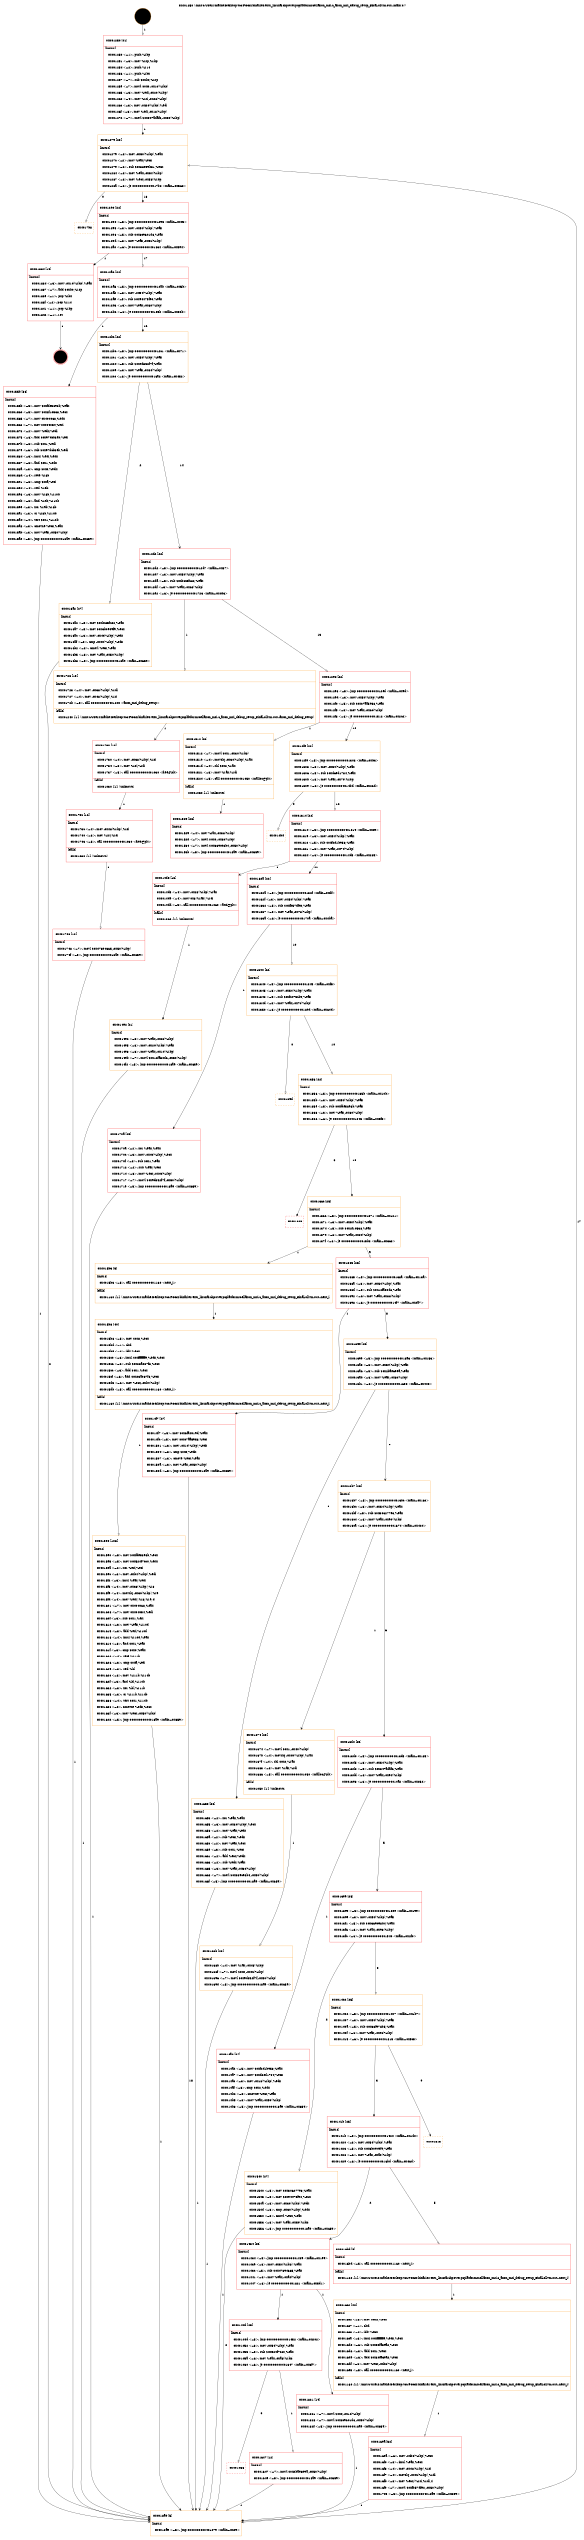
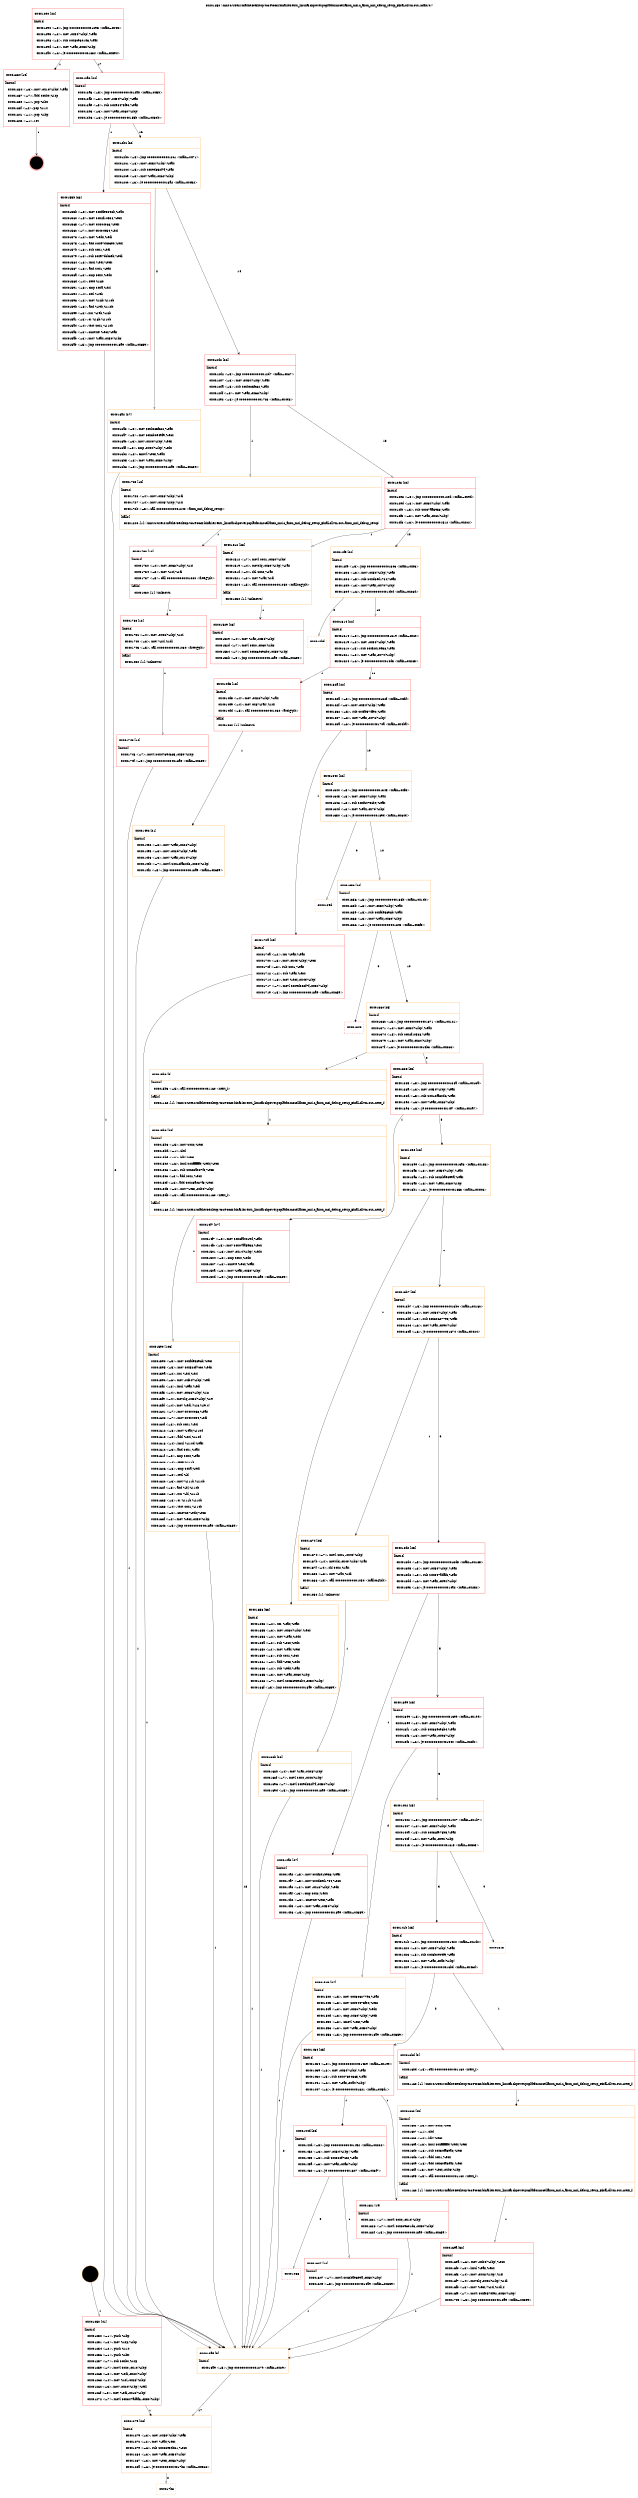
(143, 196) -> none
(434, 2203) -> (498, 2009)
